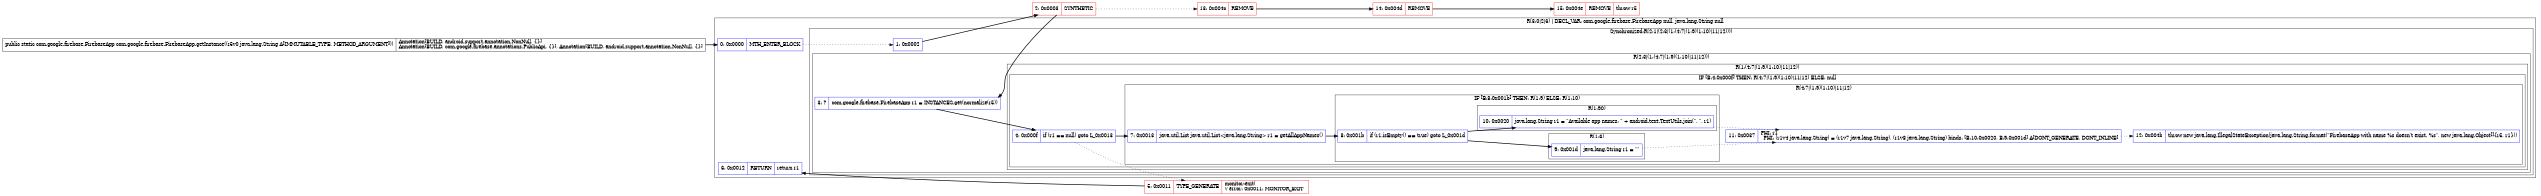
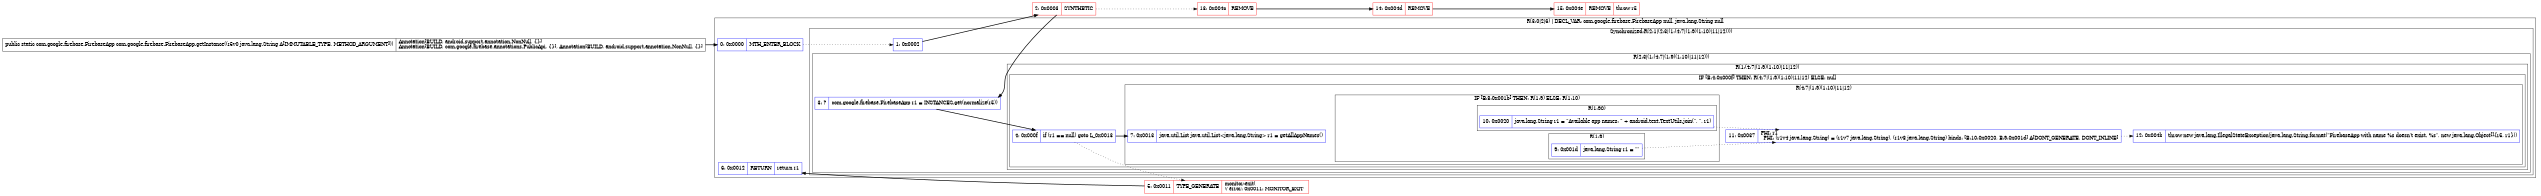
(1403, 136) -> none
(1597, 137) -> (1597, 137)
